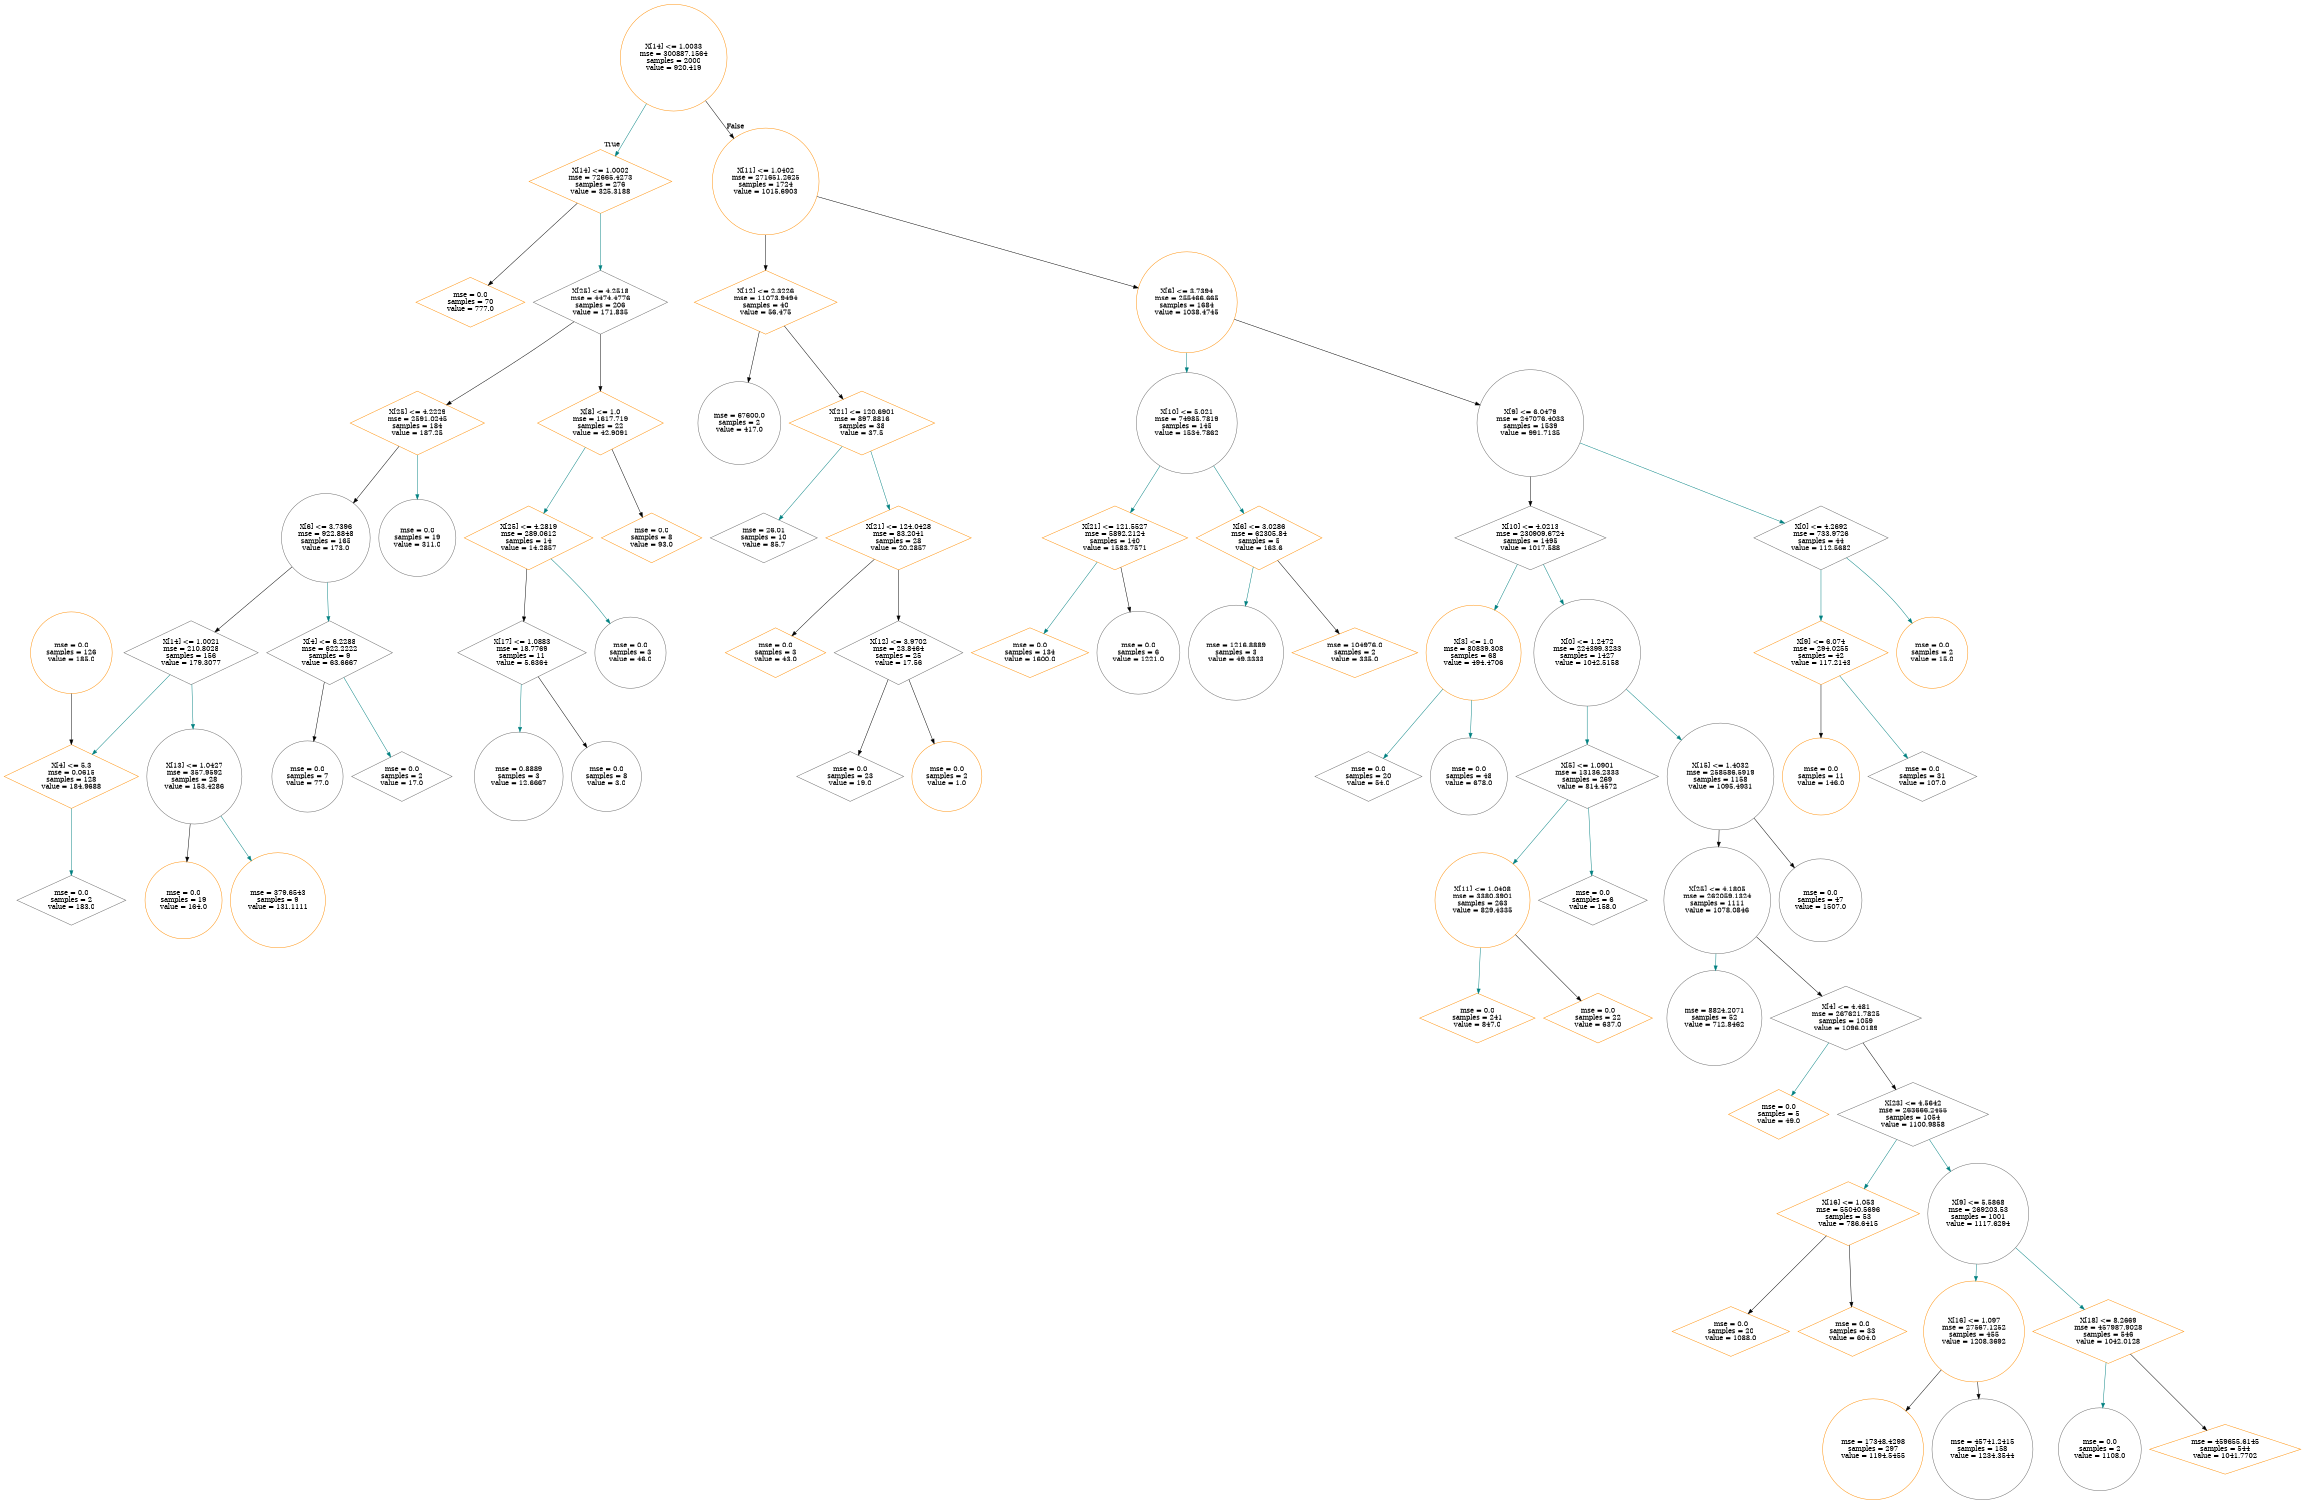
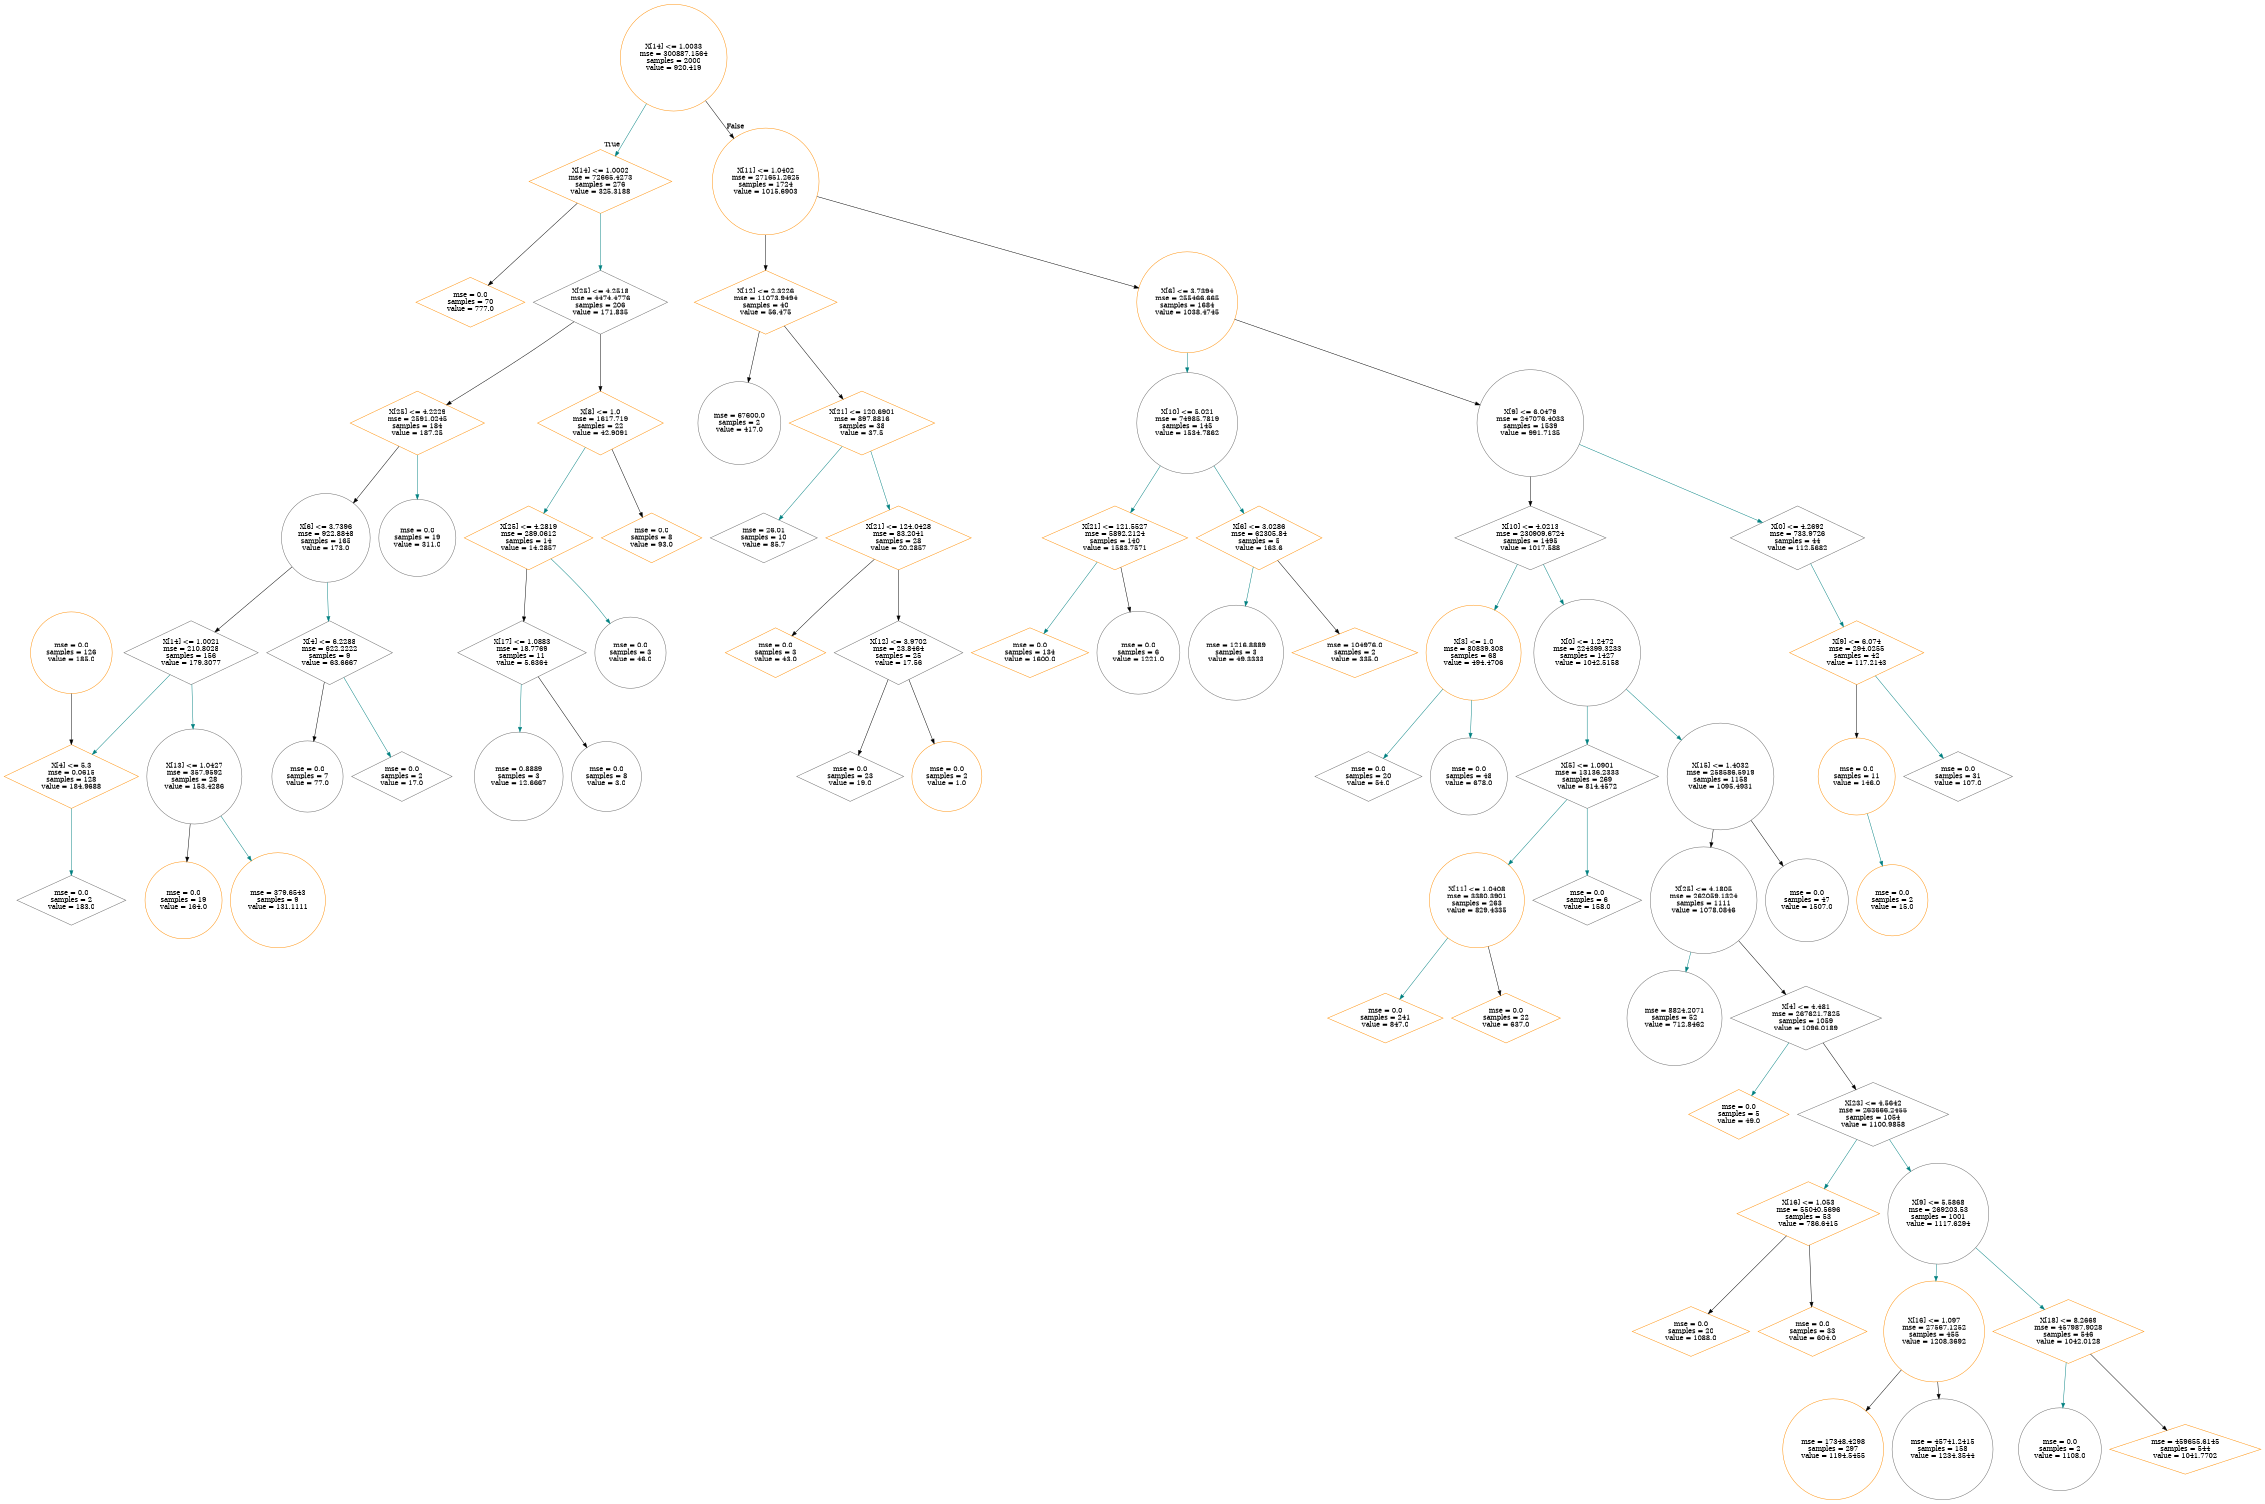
(1880, 587) -> (1874, 838)
